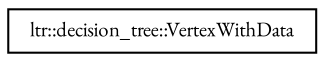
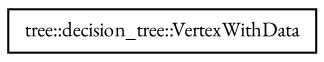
(162, 31) -> (162, 31)
